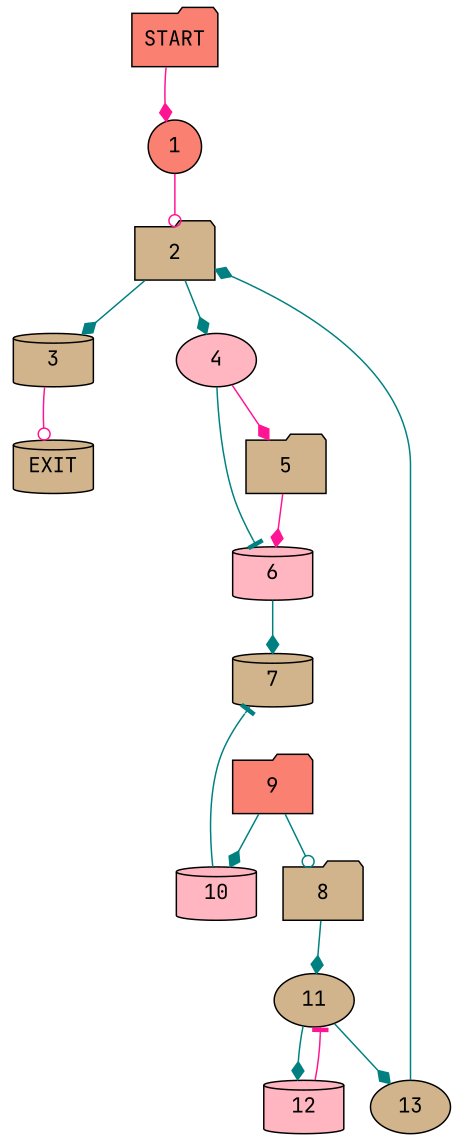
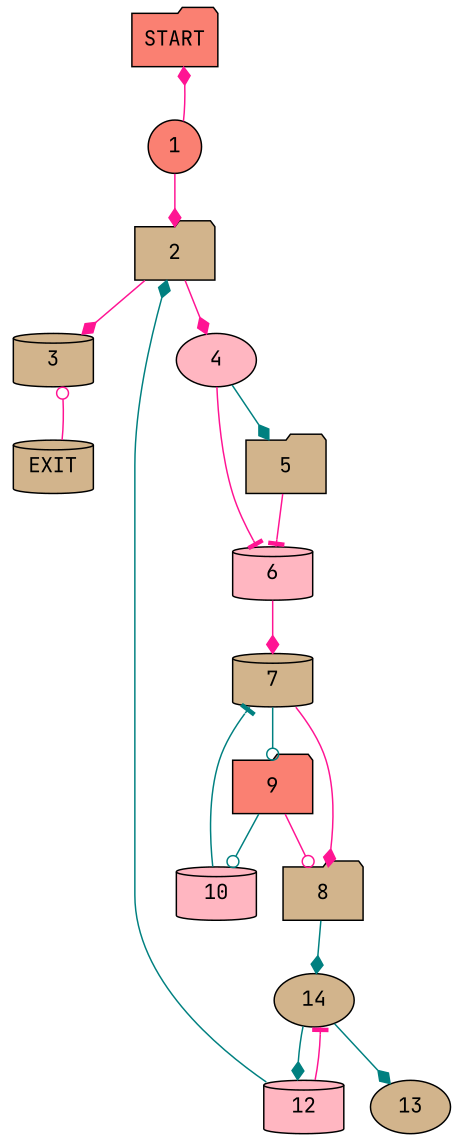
(165, 85) -> (185, 103)
(175, 194) -> (175, 194)
(192, 299) -> (192, 299)
(120, 301) -> (120, 301)
(245, 405) -> (245, 405)
(43, 408) -> (63, 420)
(226, 466) -> (226, 466)
(280, 517) -> (280, 517)
(273, 618) -> (273, 618)
(410, 636) -> (135, 714)
none -> (273, 728)
none -> (329, 774)
(247, 835) -> (247, 835)
(295, 835) -> (295, 835)
(314, 1000) -> (314, 1000)
